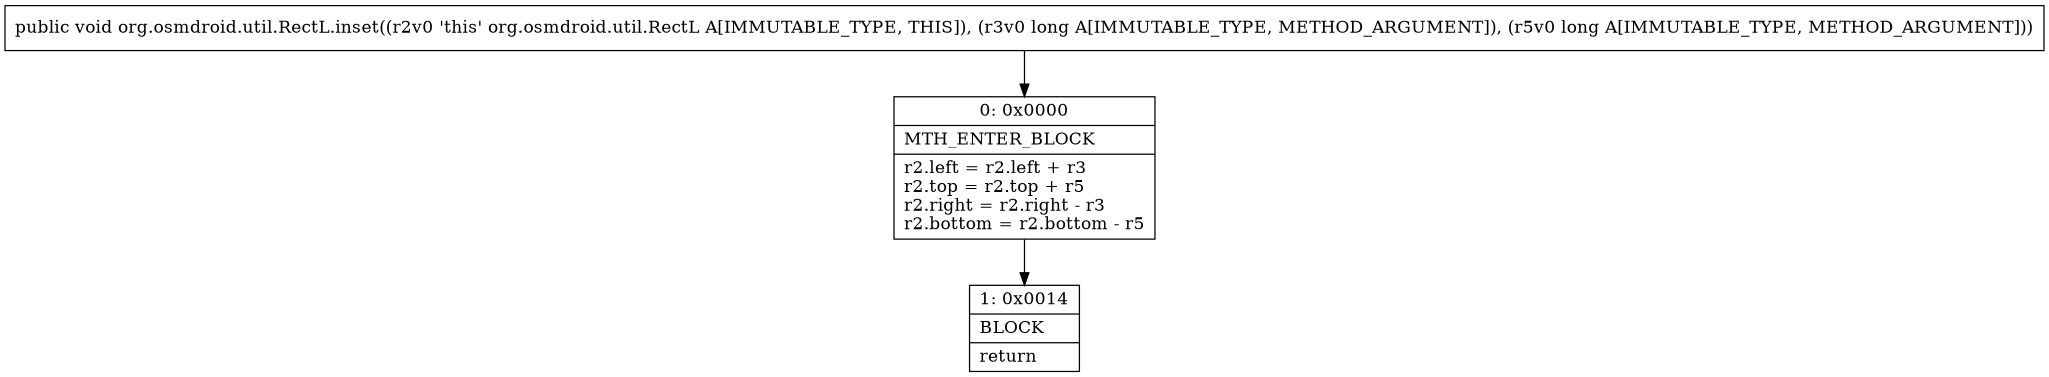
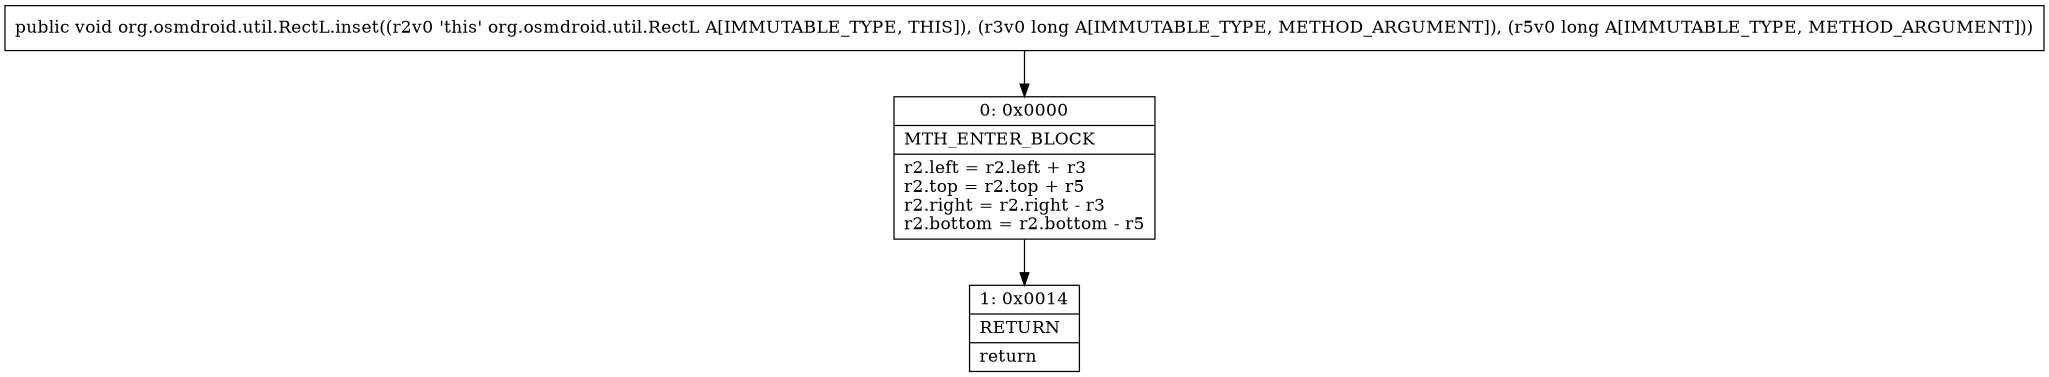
(1012, 328) -> (1020, 328)
